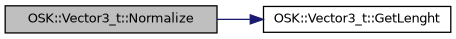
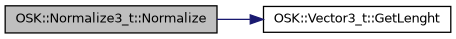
(111, 19) -> (111, 19)
